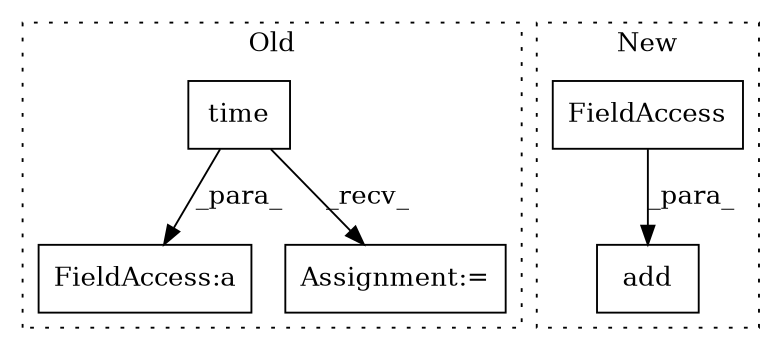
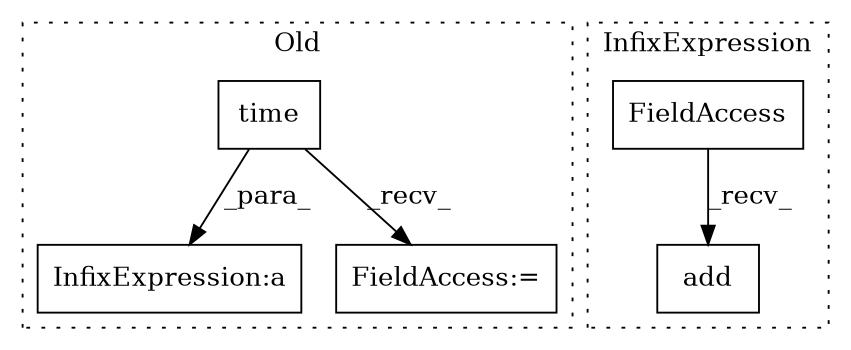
(648, 44) -> (708, 44)
(691, 197) -> (751, 197)
(145, 279) -> (170, 279)
(396, 279) -> (446, 279)
